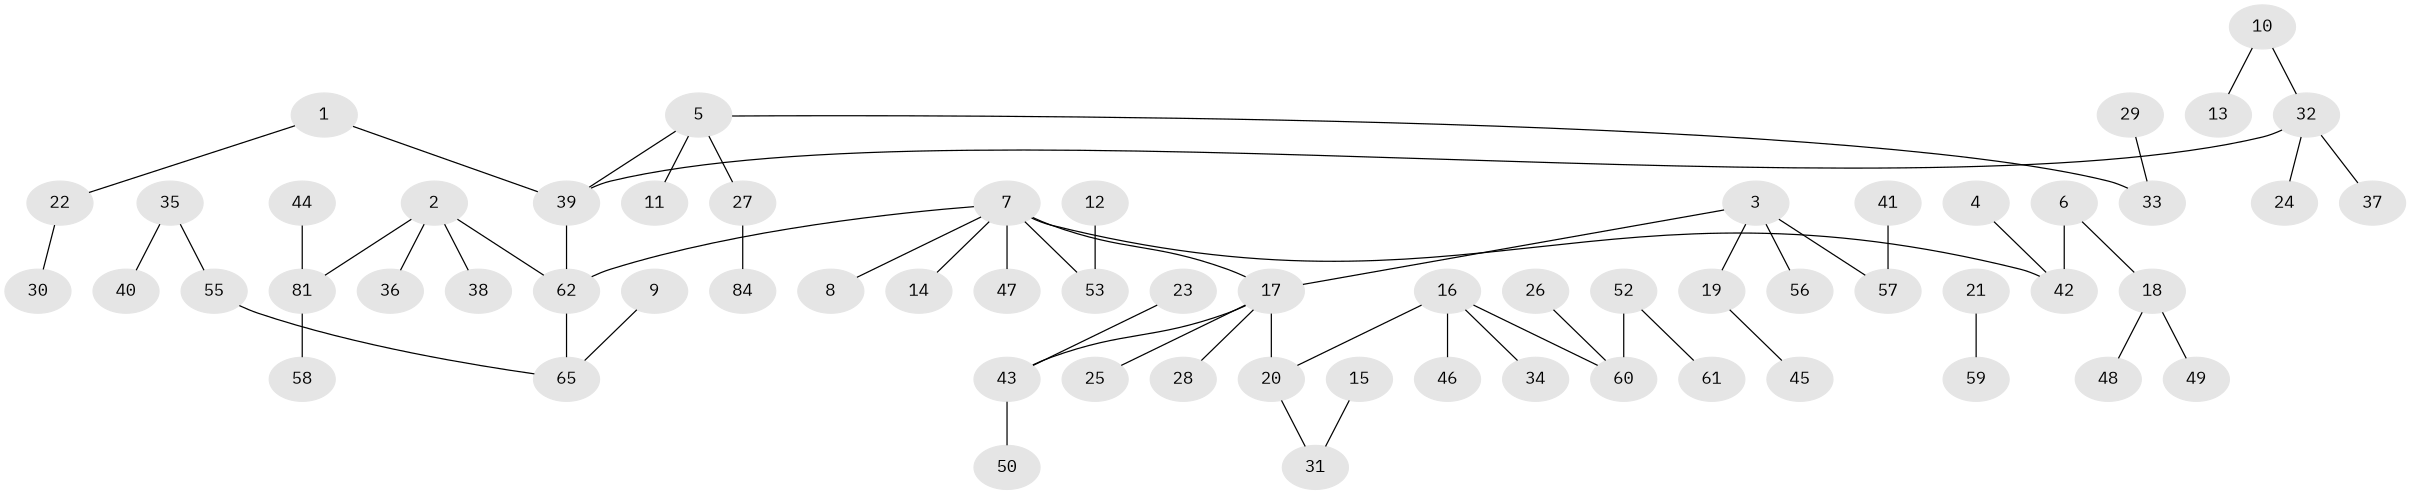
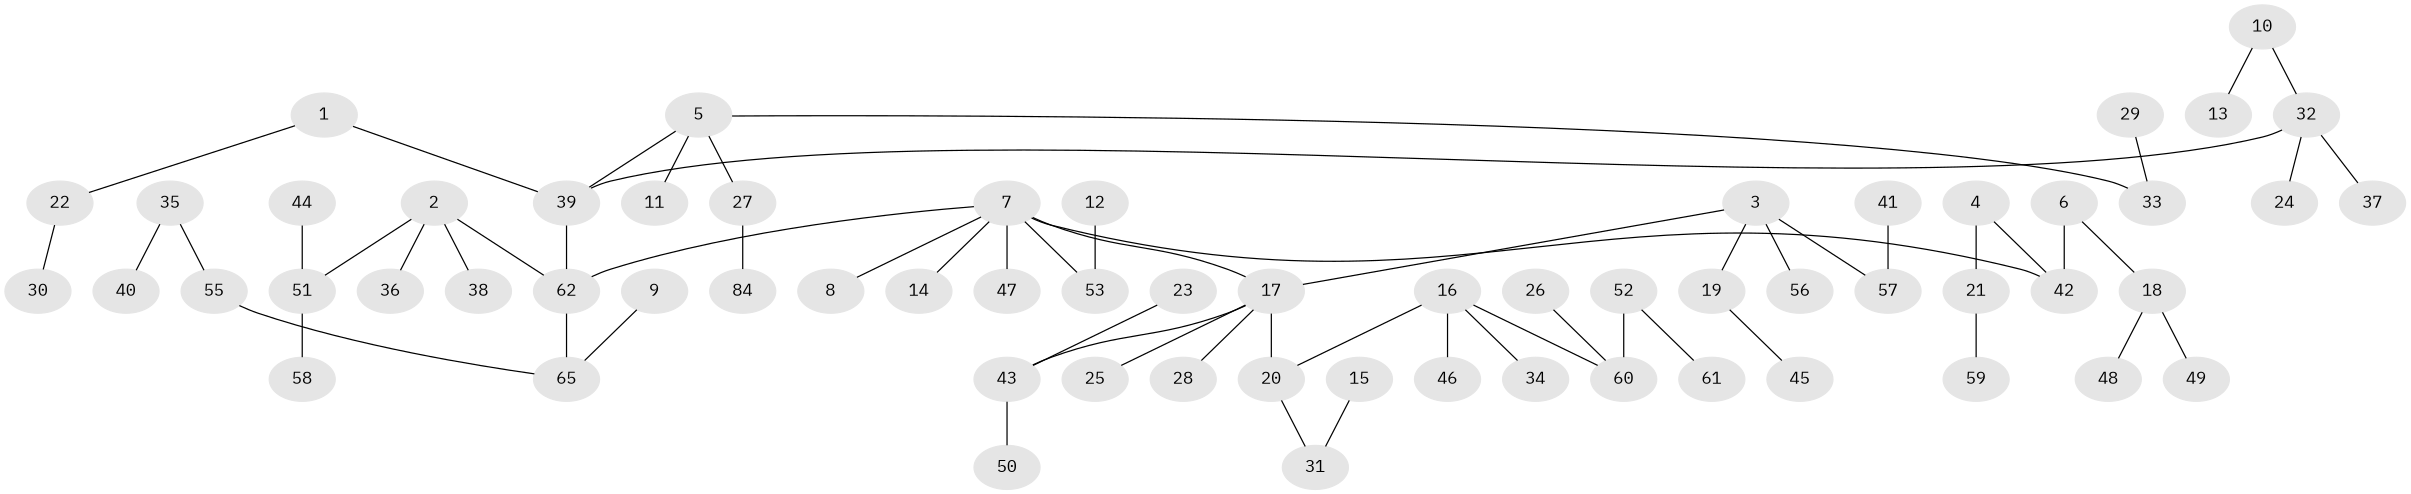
none -> (1976, 247)
(302, 291) -> (302, 291)
